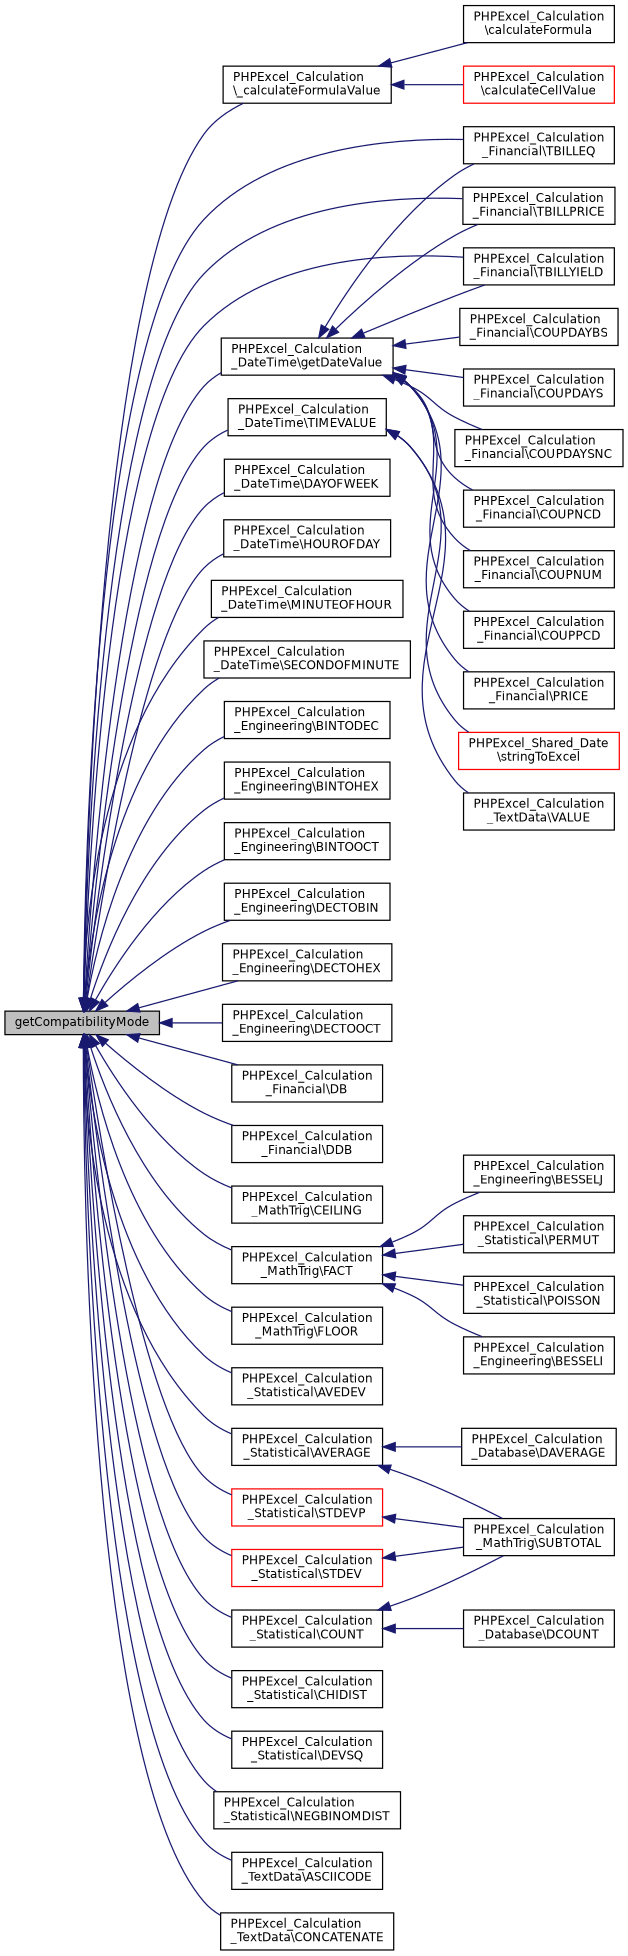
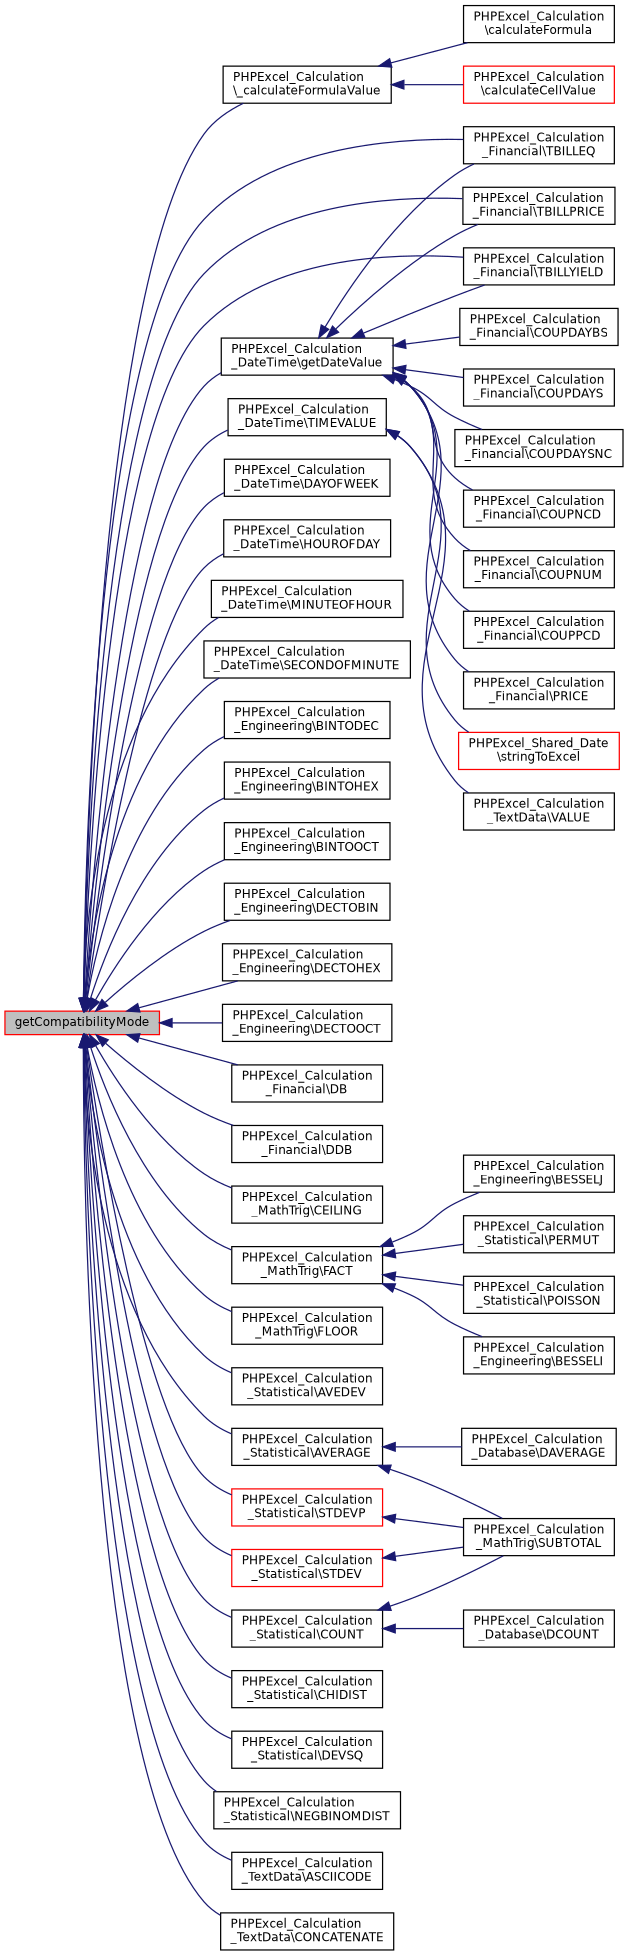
(82, 1023) -> (82, 1023)
